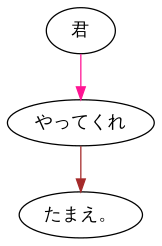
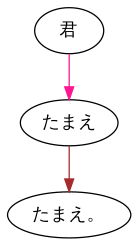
(81, 123) -> (69, 123)
